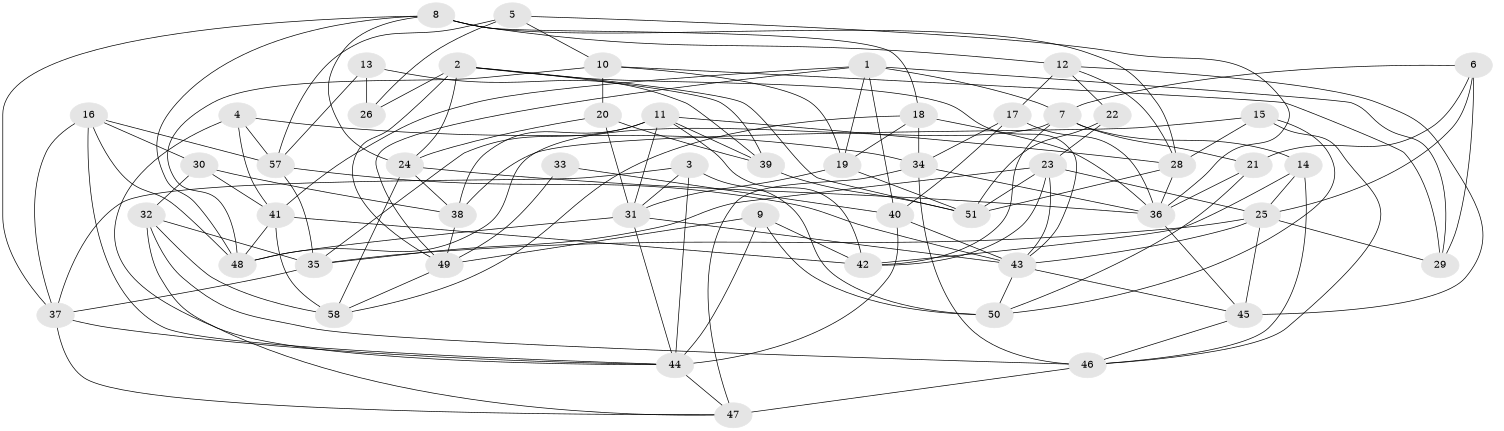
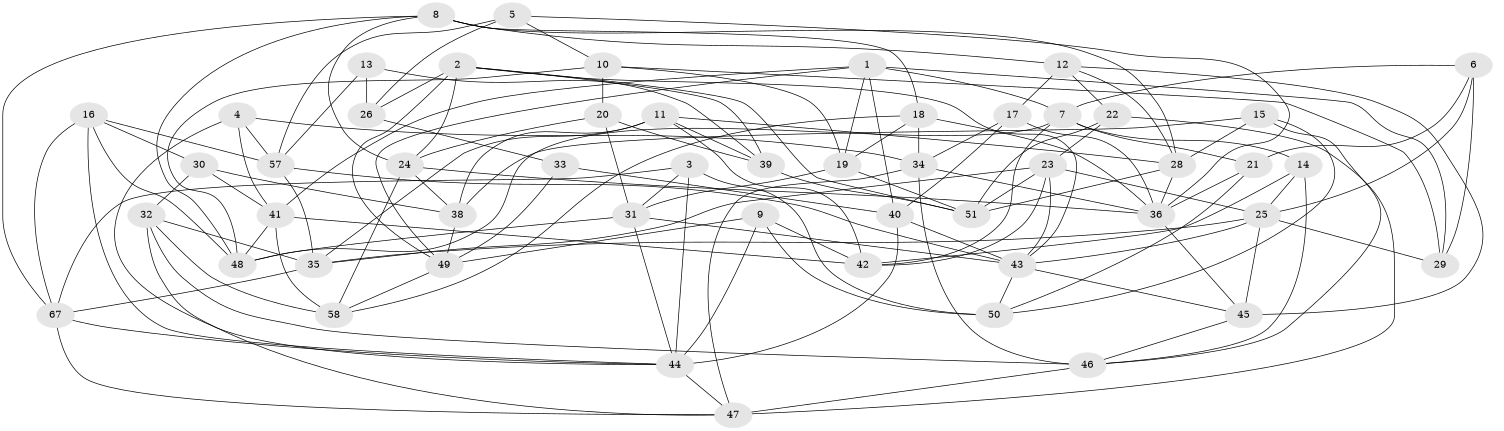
none -> (459, 139)
(645, 167) -> none
(56, 315) -> (56, 315)
none -> (1274, 365)
